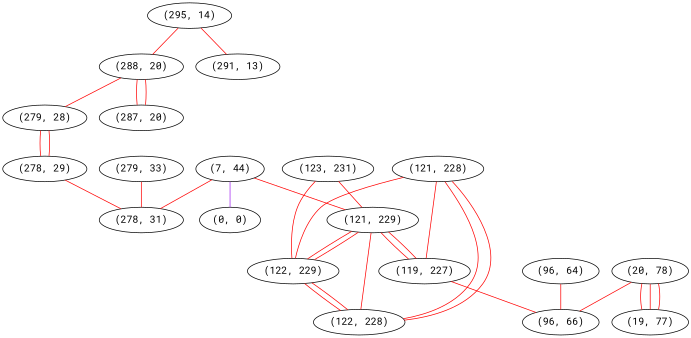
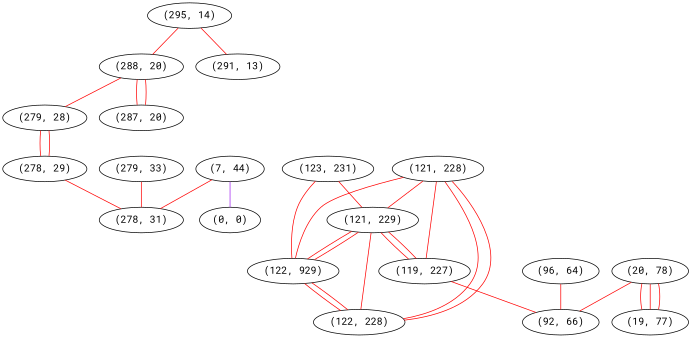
(297, 193) -> (405, 194)
(293, 271) -> (293, 271)
(561, 322) -> (561, 322)
